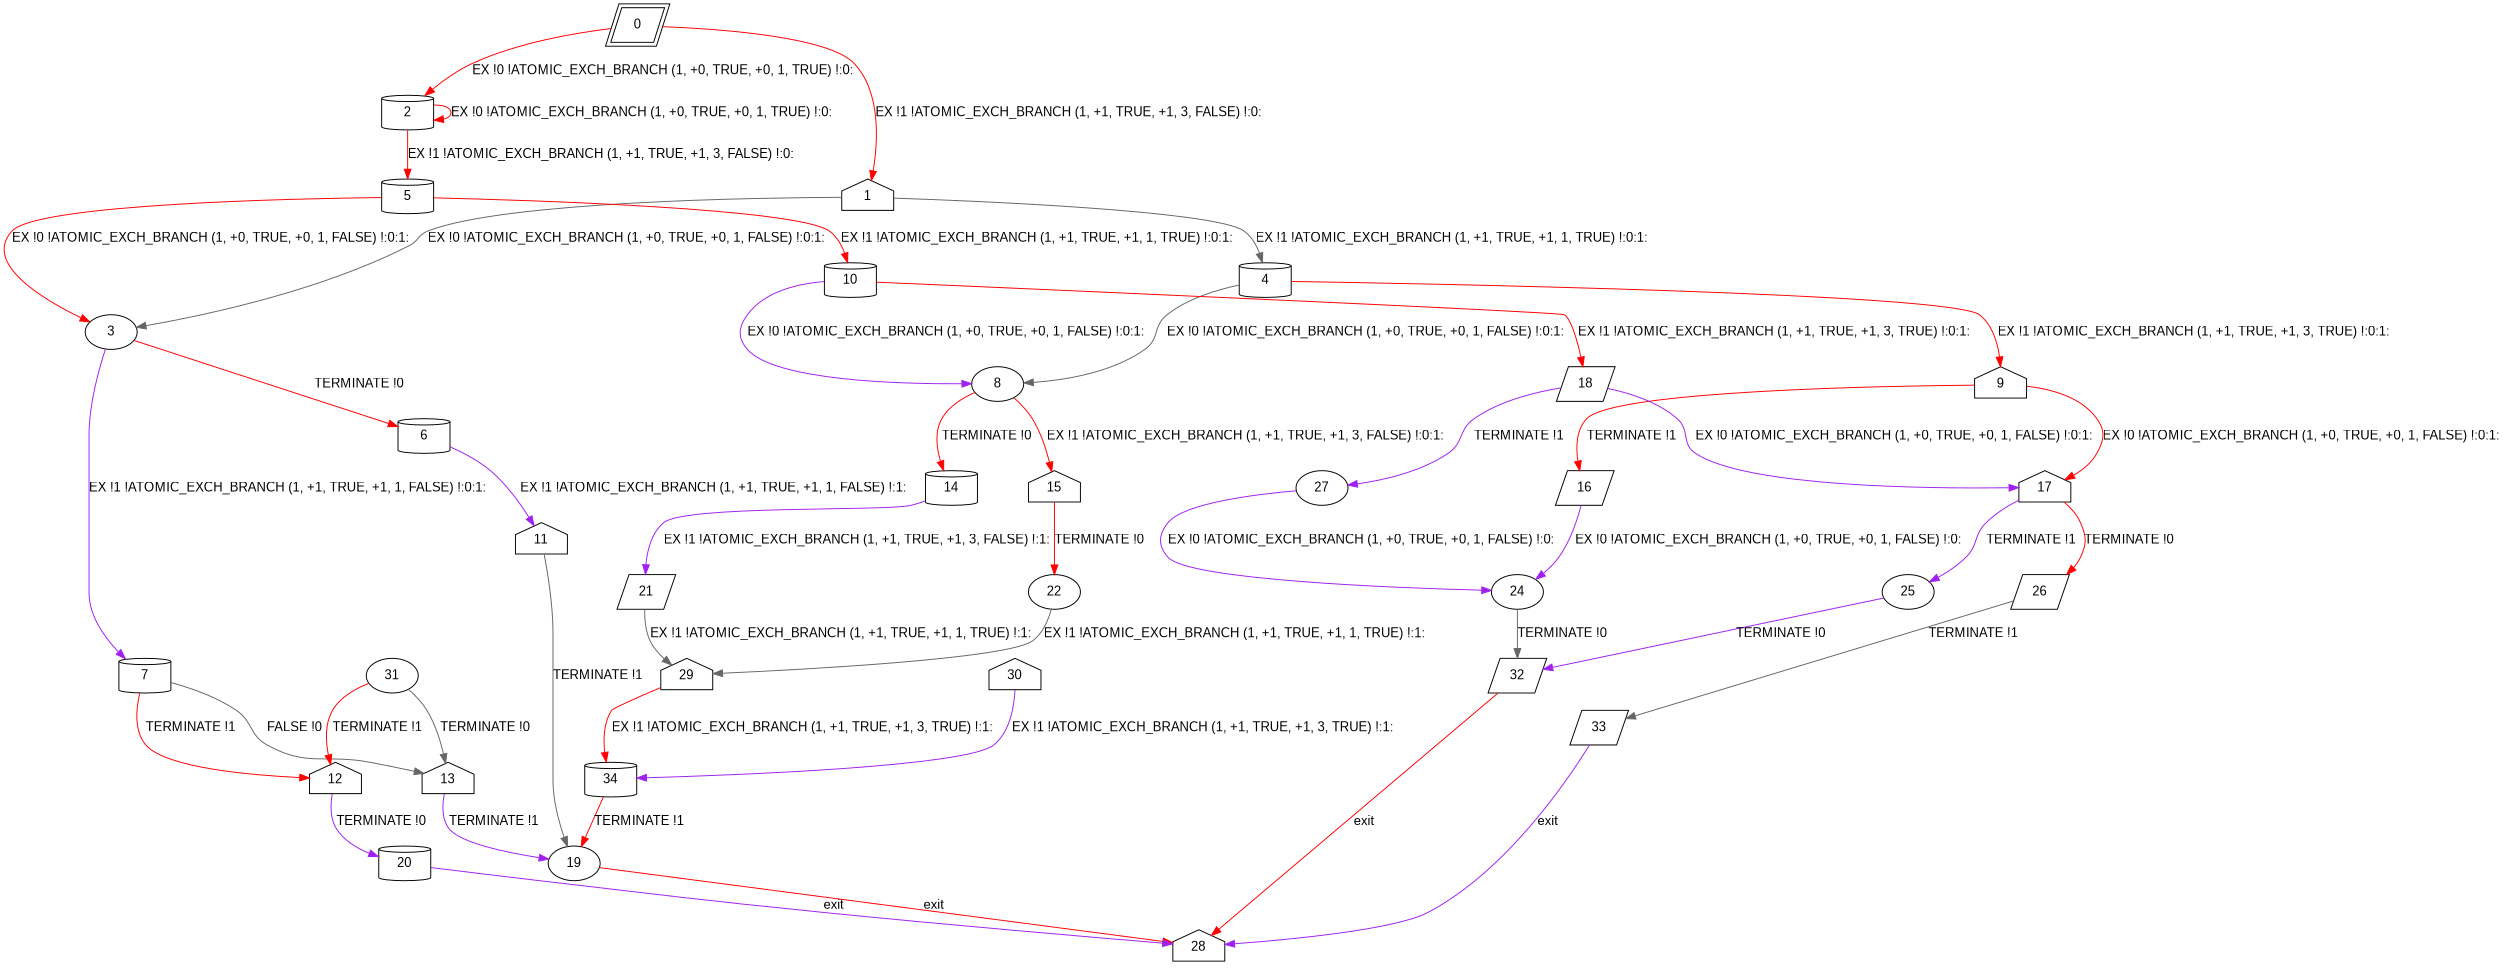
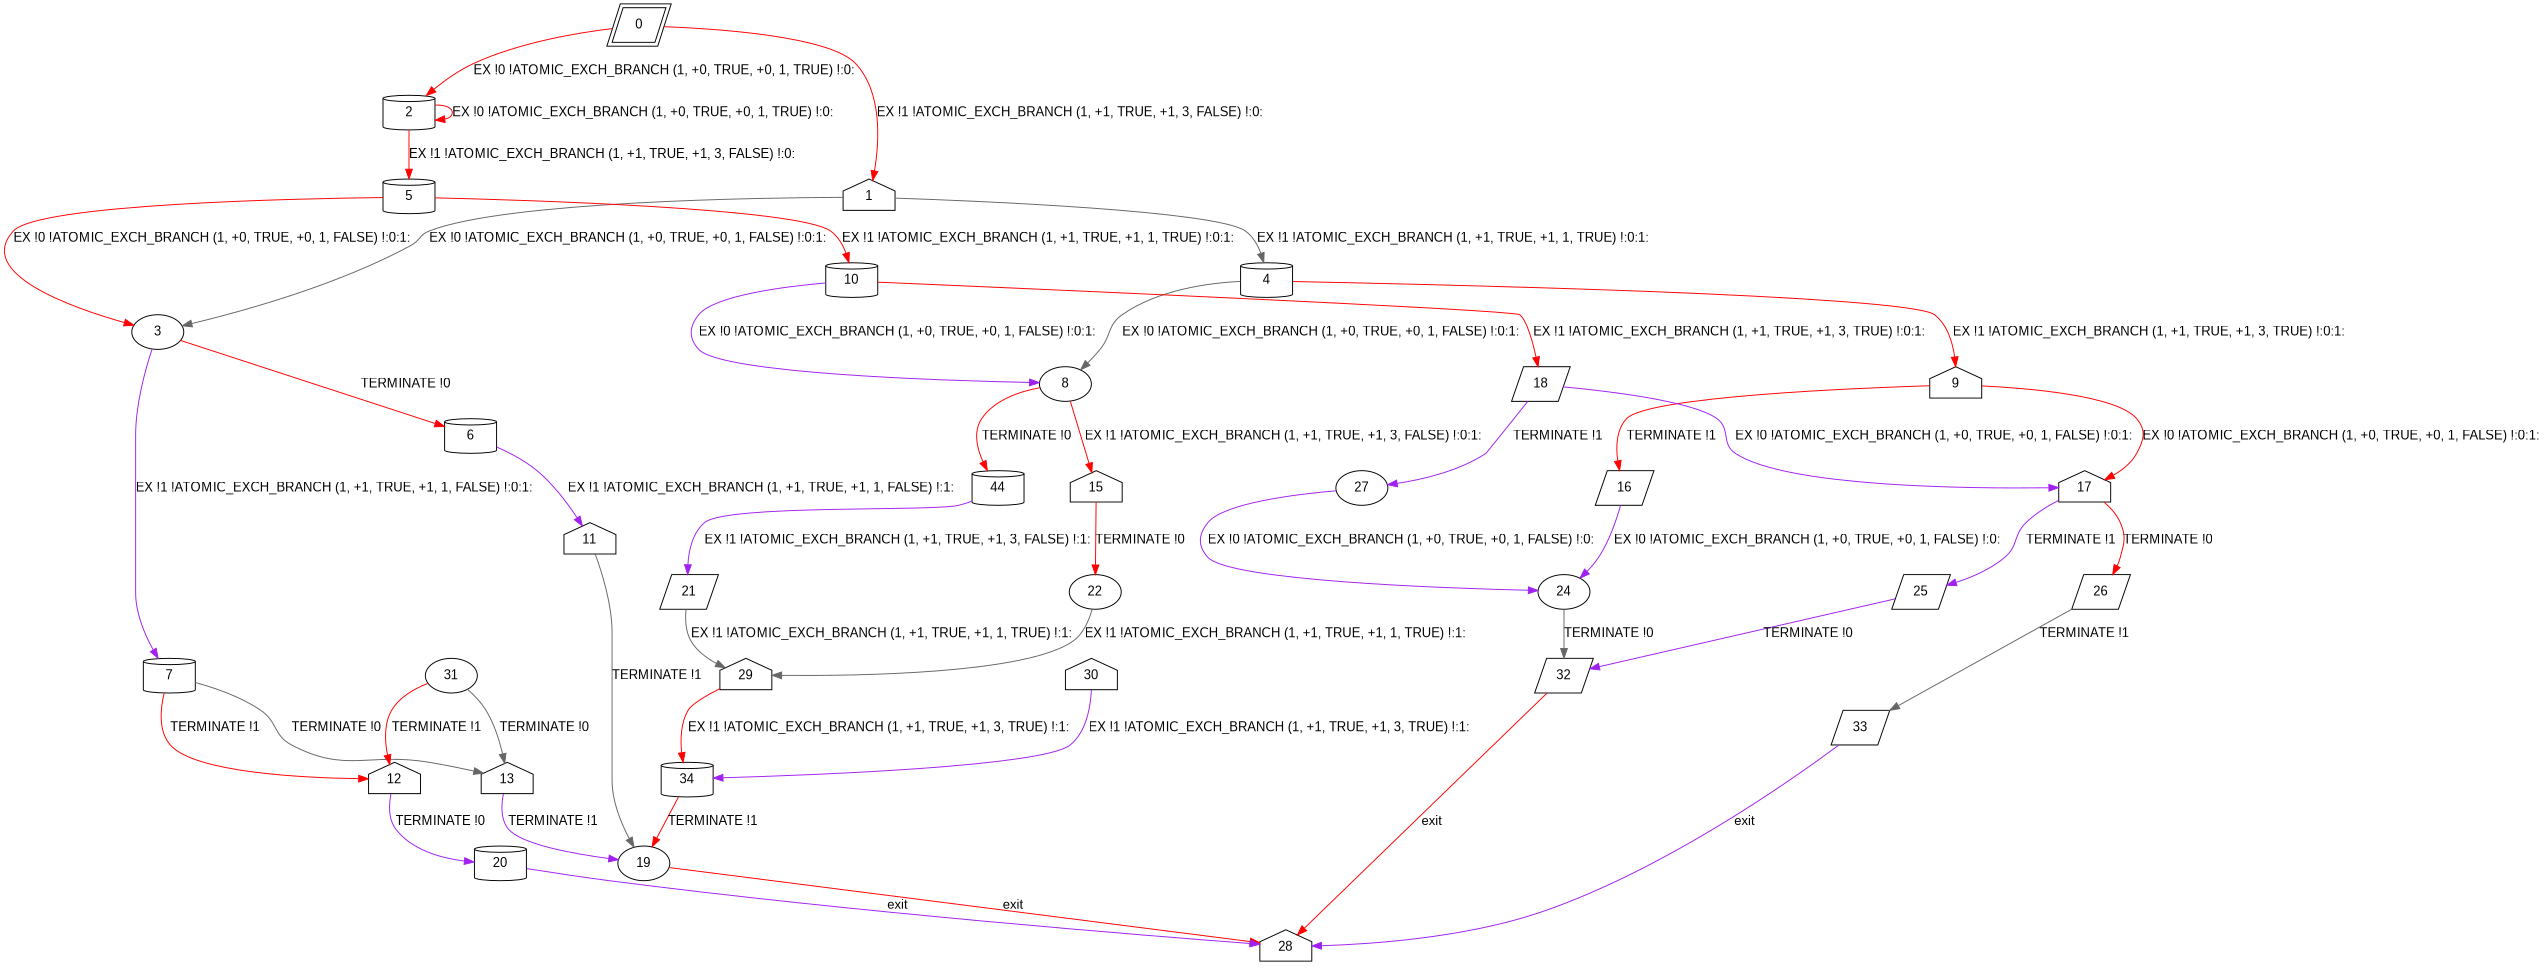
(951, 488) -> (998, 488)
(1908, 592) -> (1921, 592)
(295, 728) -> (337, 728)
